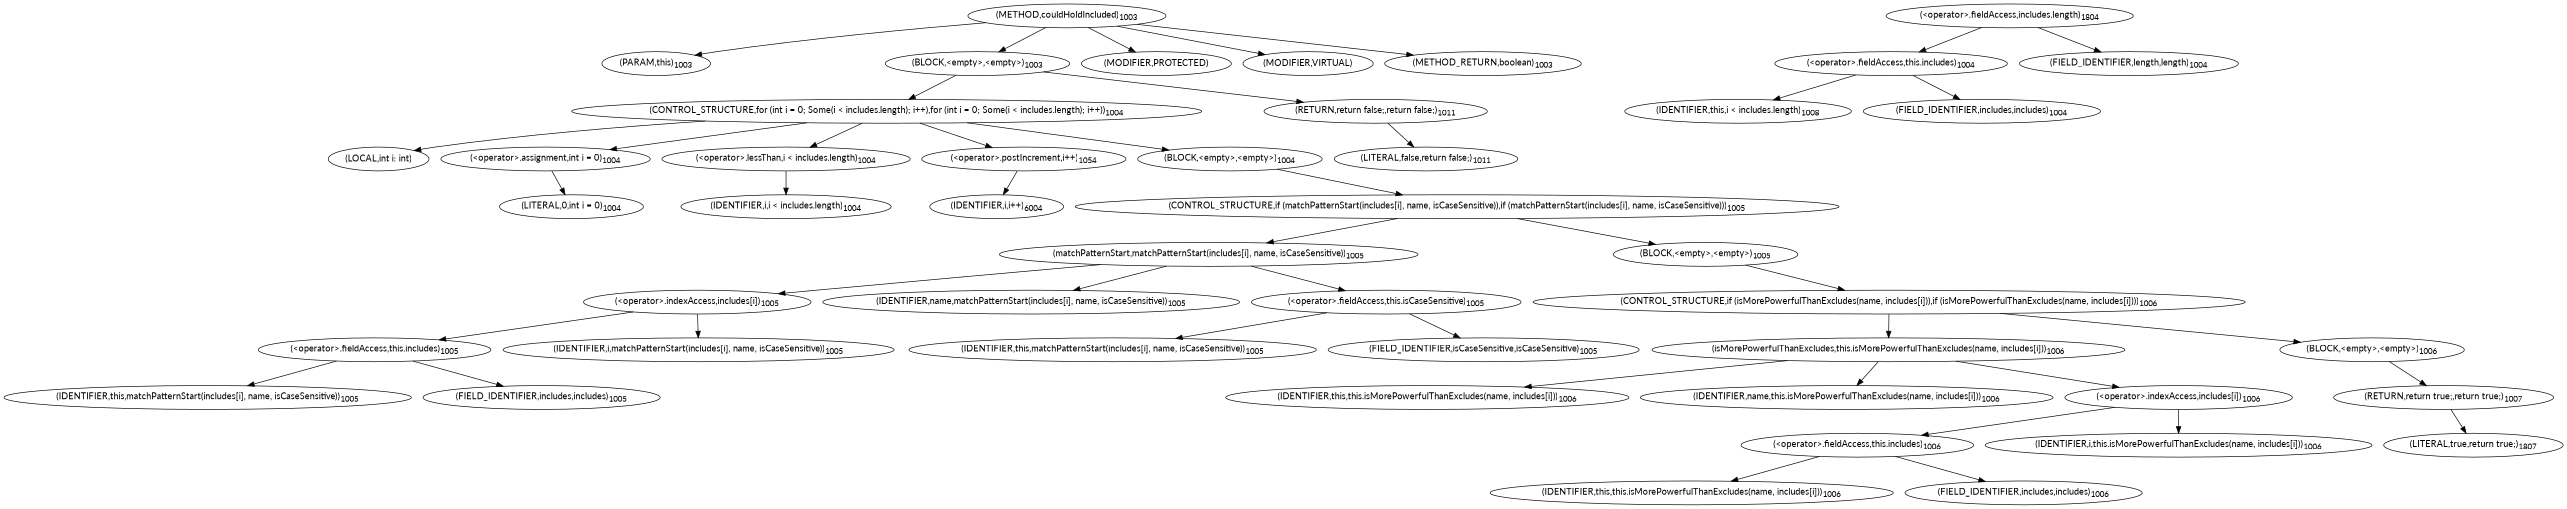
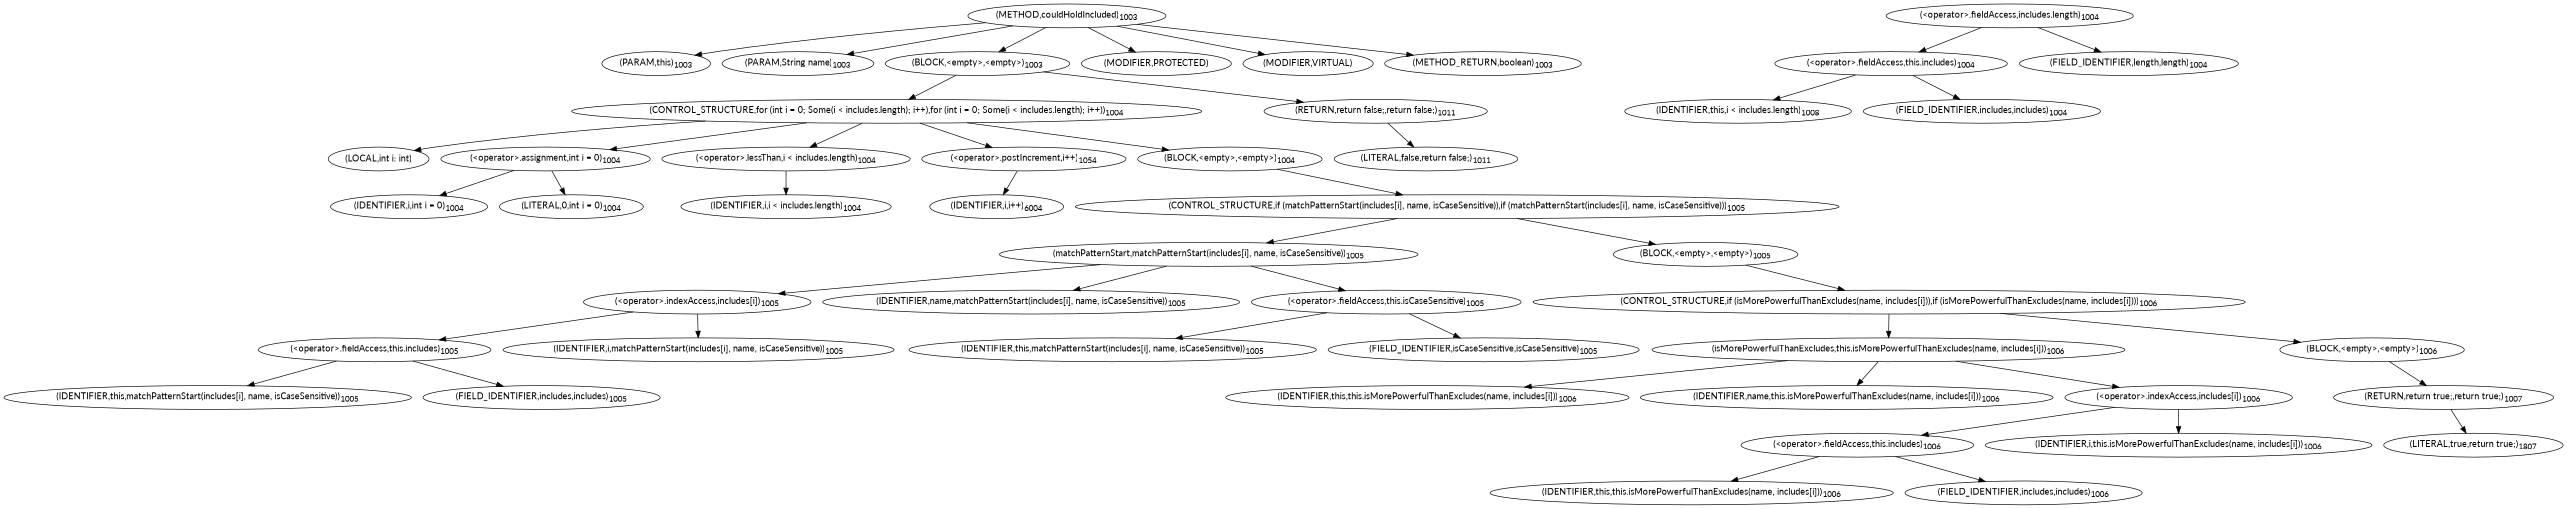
(2090, 15) -> (2090, 15)
none -> (798, 64)
none -> (409, 207)
